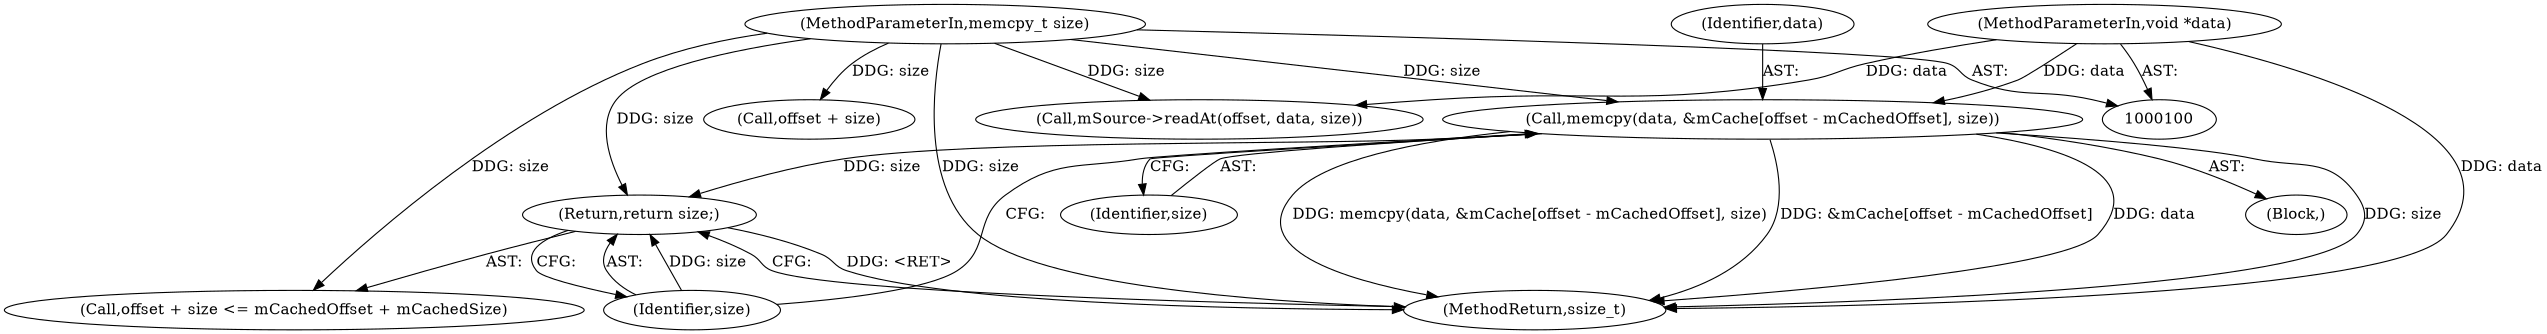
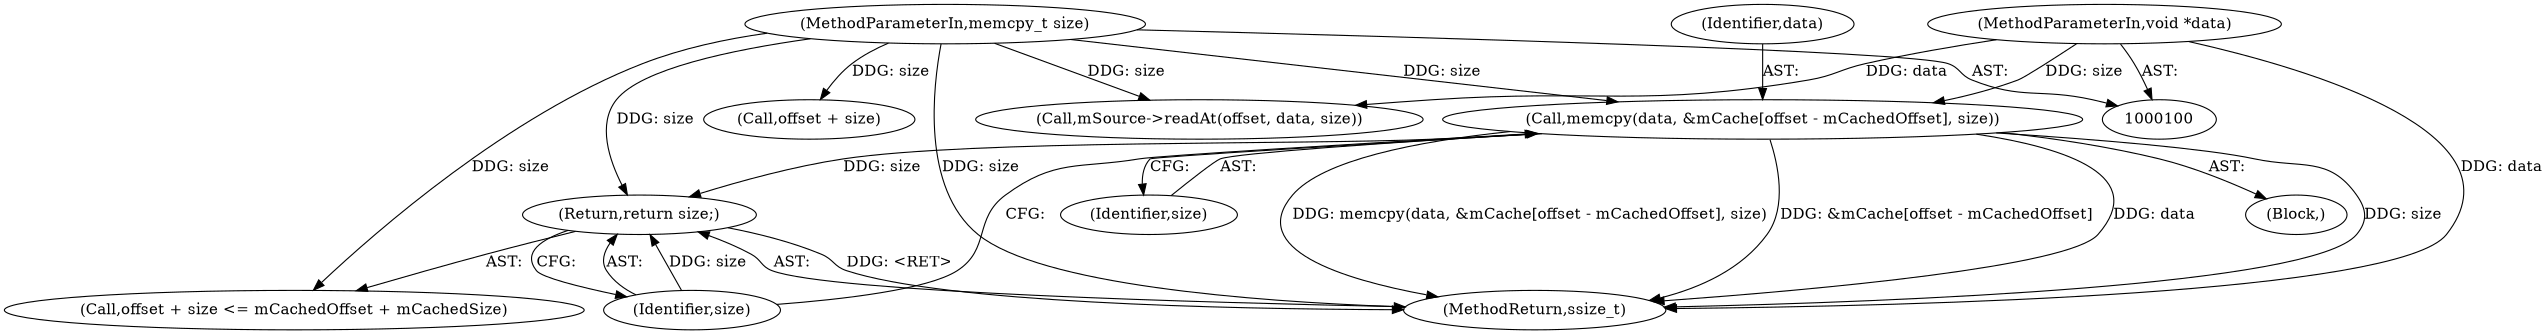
(2084, 72) -> (2084, 72)
(795, 262) -> (795, 262)
